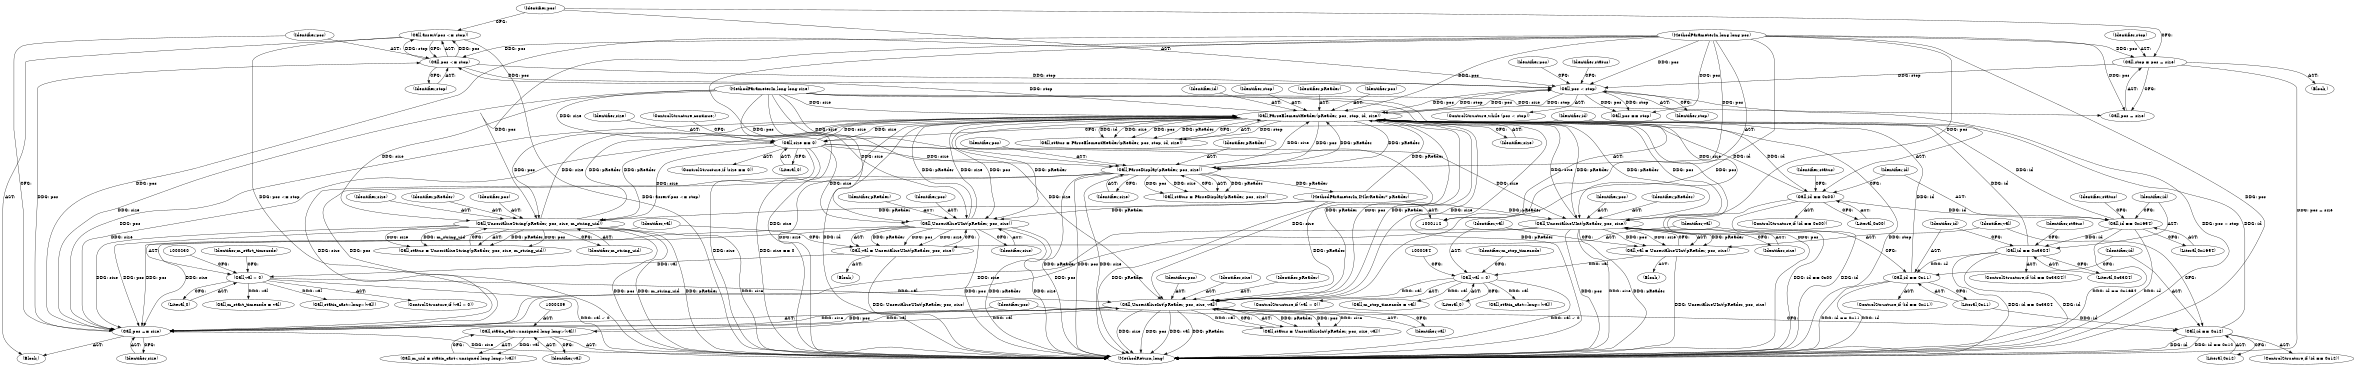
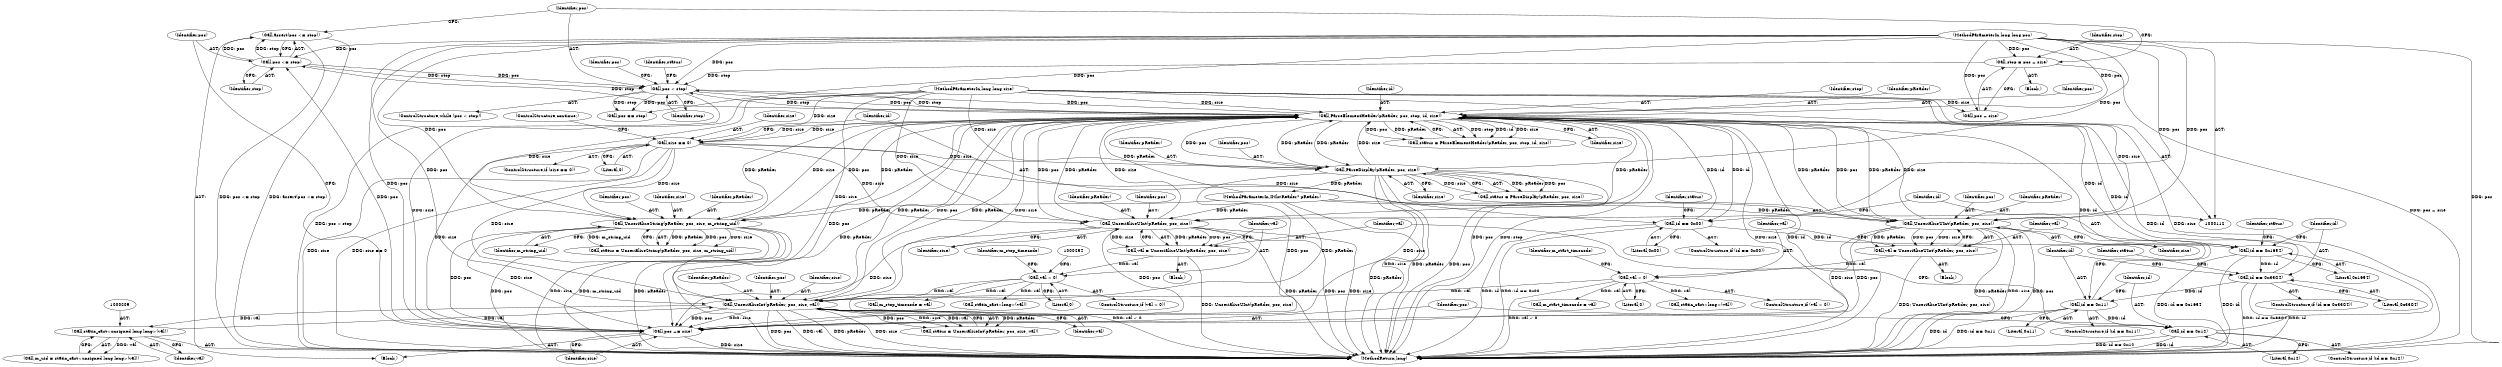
(179, 251) -> none
(2084, 320) -> (2110, 321)
